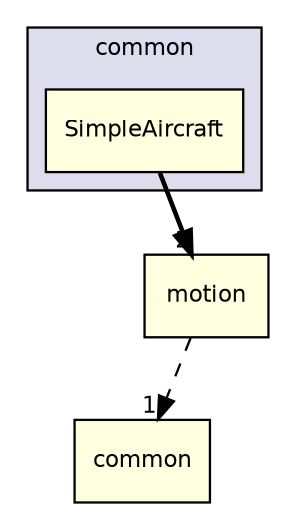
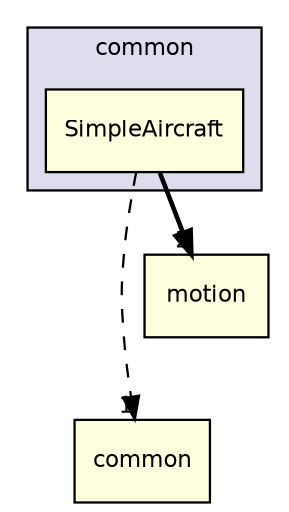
(179, 368) -> (122, 284)
